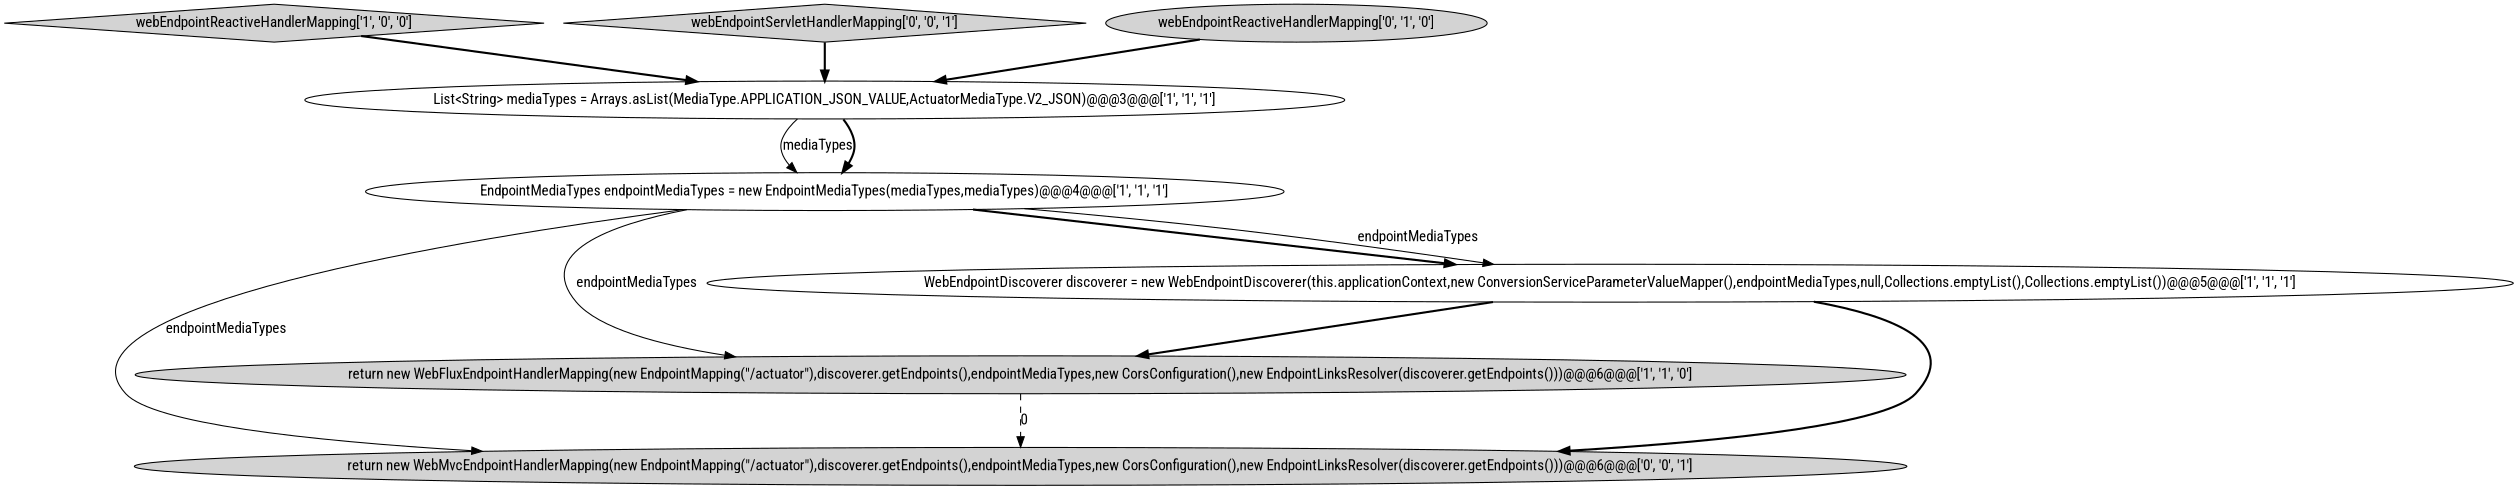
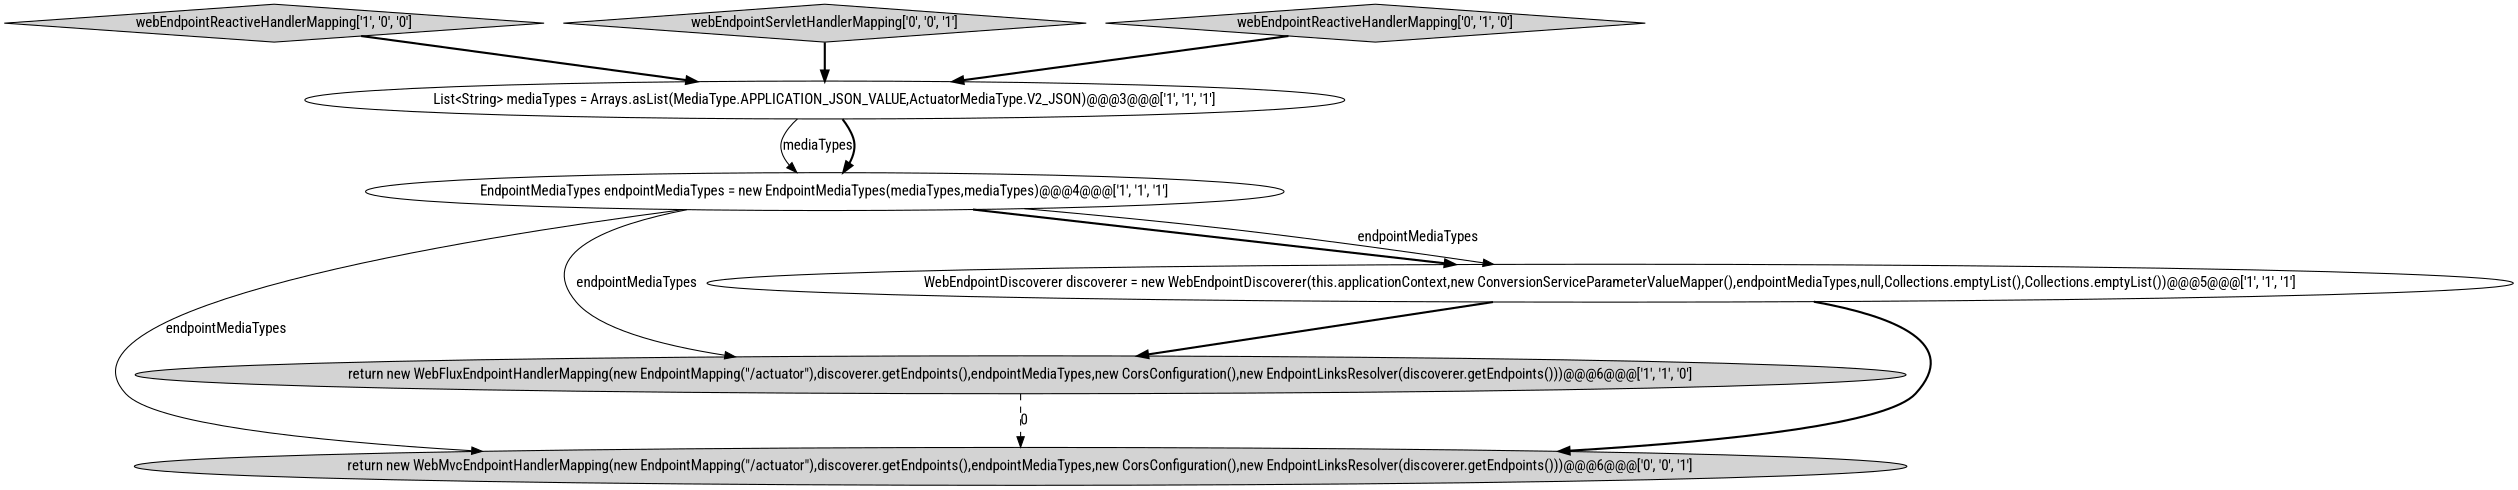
(1296, 23) -> (1375, 23)
